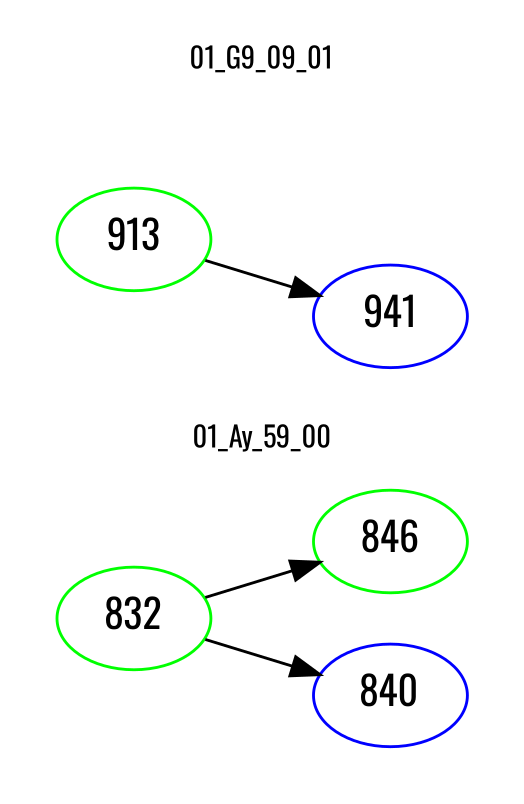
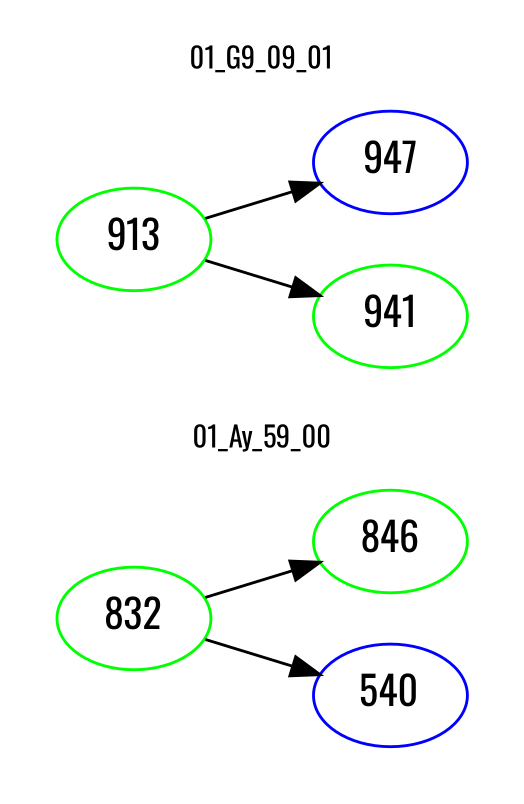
none -> (390, 162)
(390, 316) -> (390, 316)
(390, 695) -> (390, 695)
